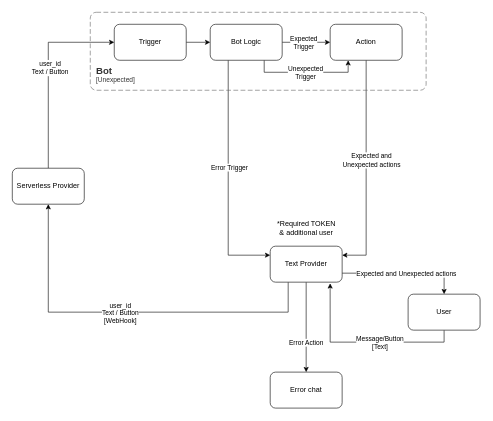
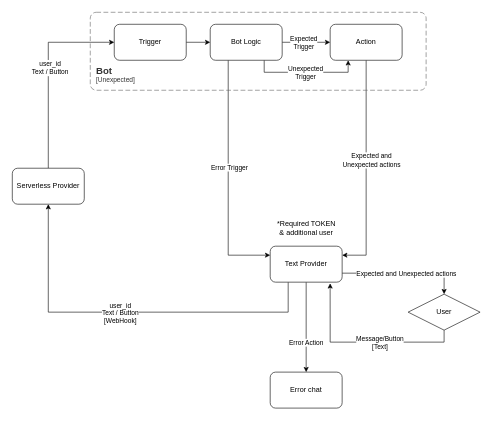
(444, 312) -> (444, 312)
